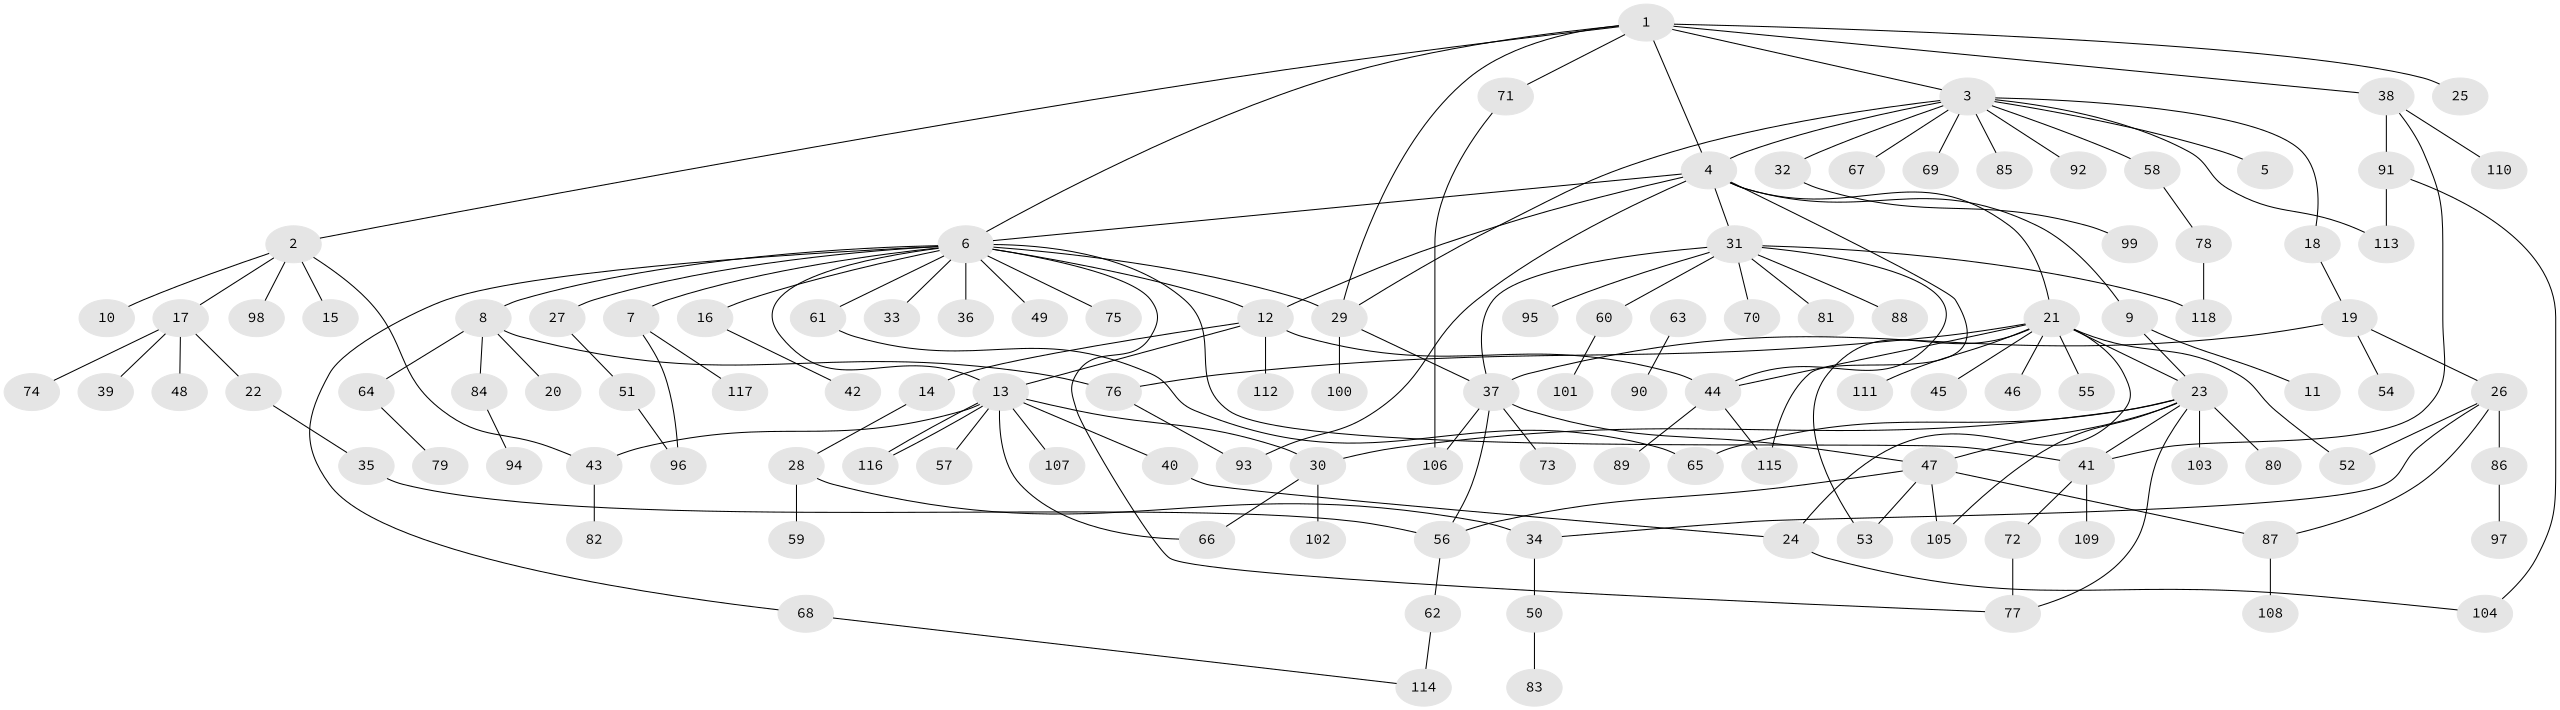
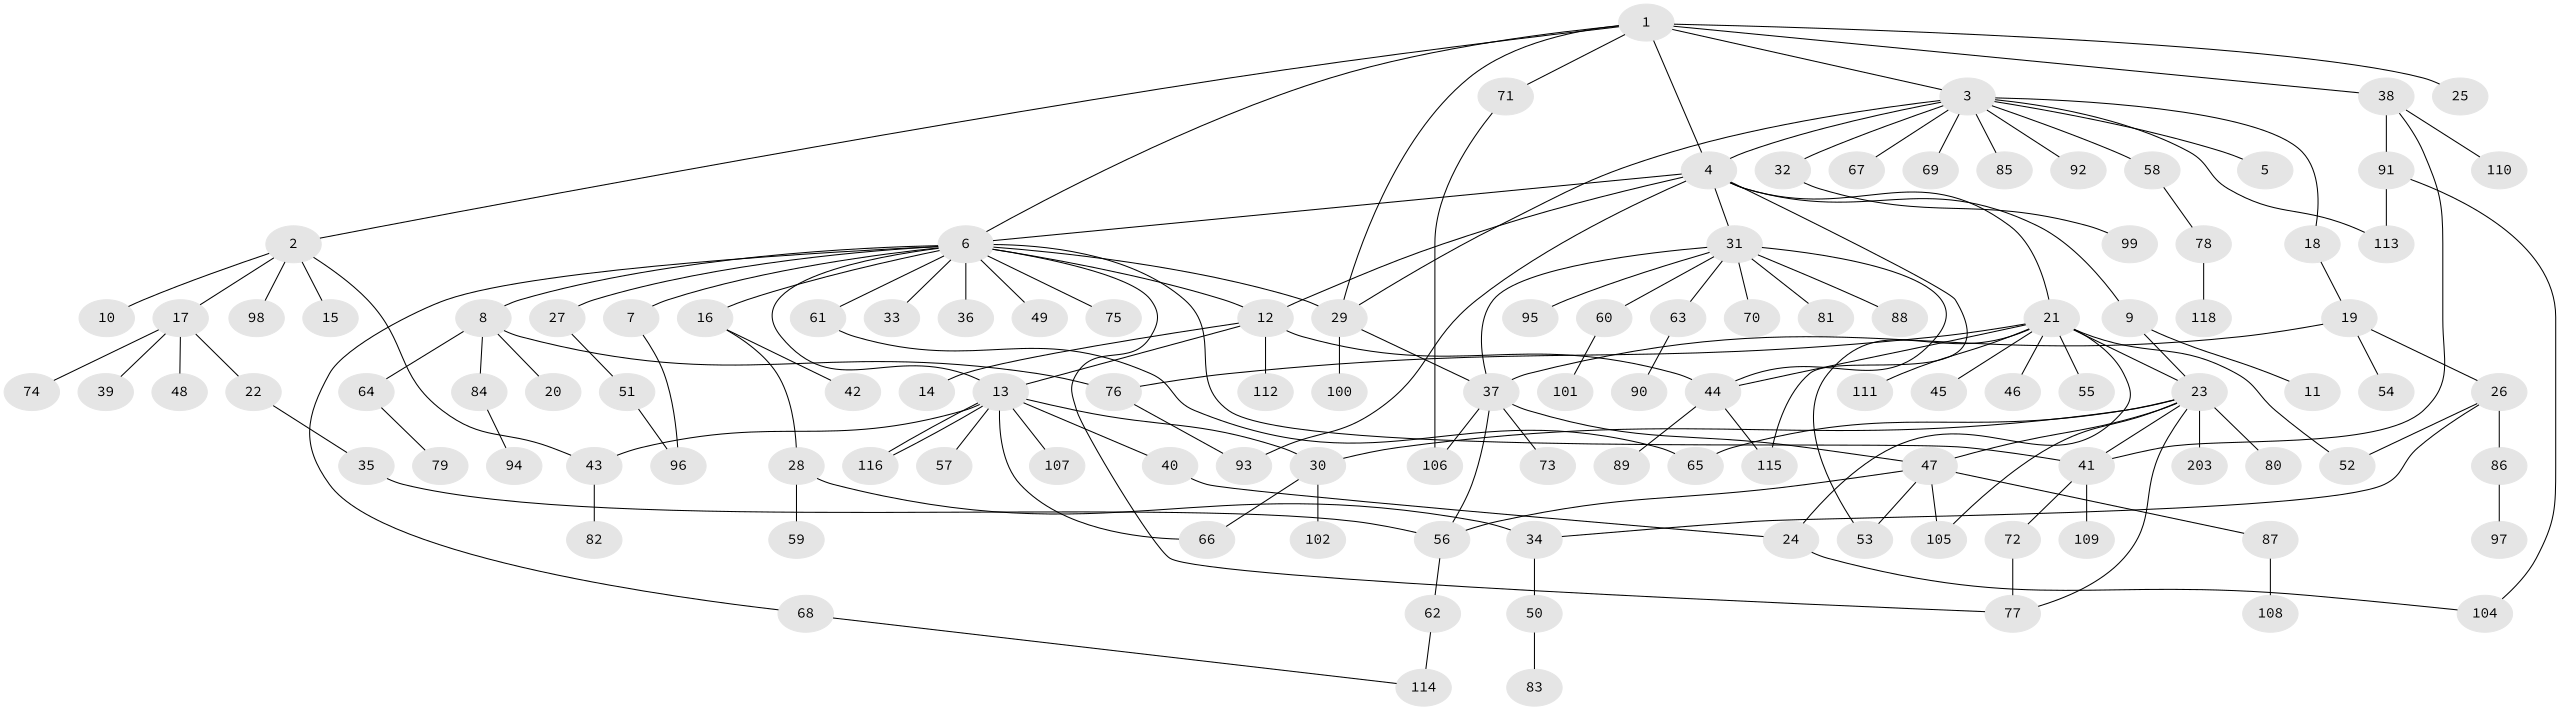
(1975, 262) -> (1706, 281)
(740, 392) -> none
(875, 422) -> (779, 378)
(2200, 466) -> (2200, 466)
(2406, 492) -> none
